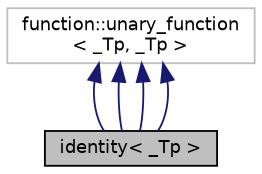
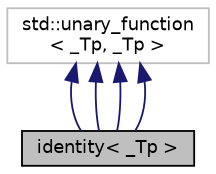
(131, 36) -> (108, 36)
